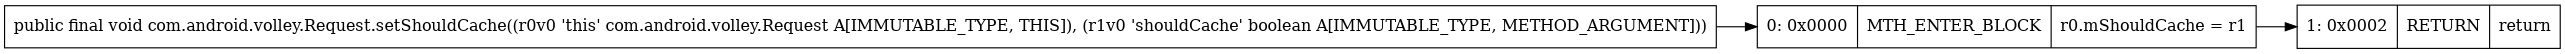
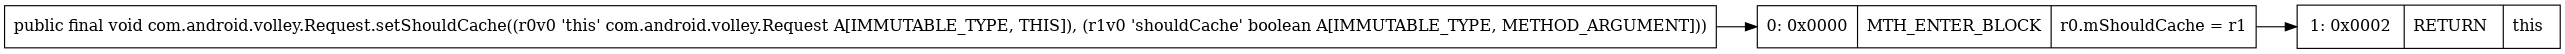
(2525, 26) -> (2528, 26)
